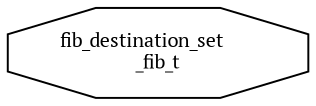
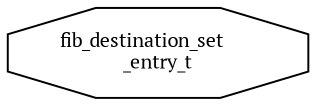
(158, 53) -> (158, 53)
